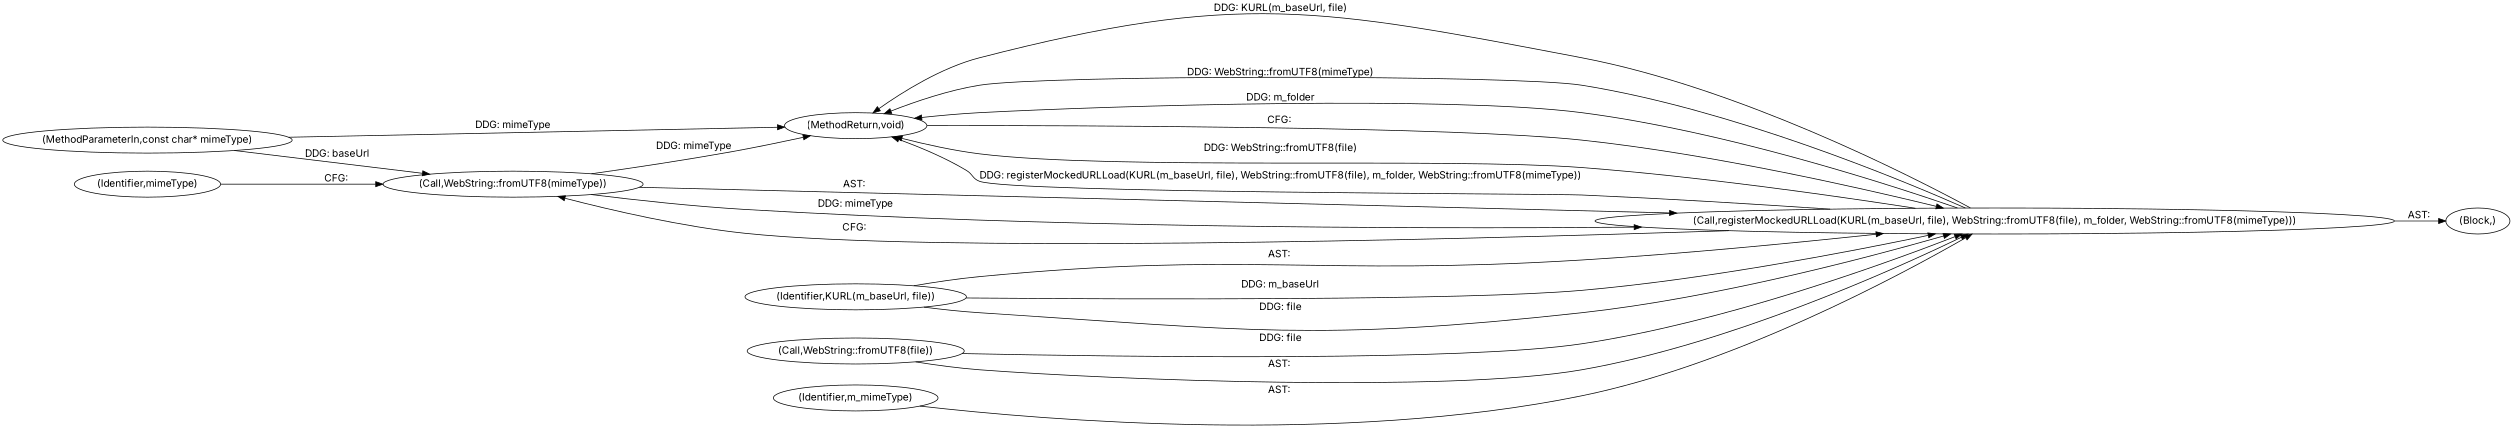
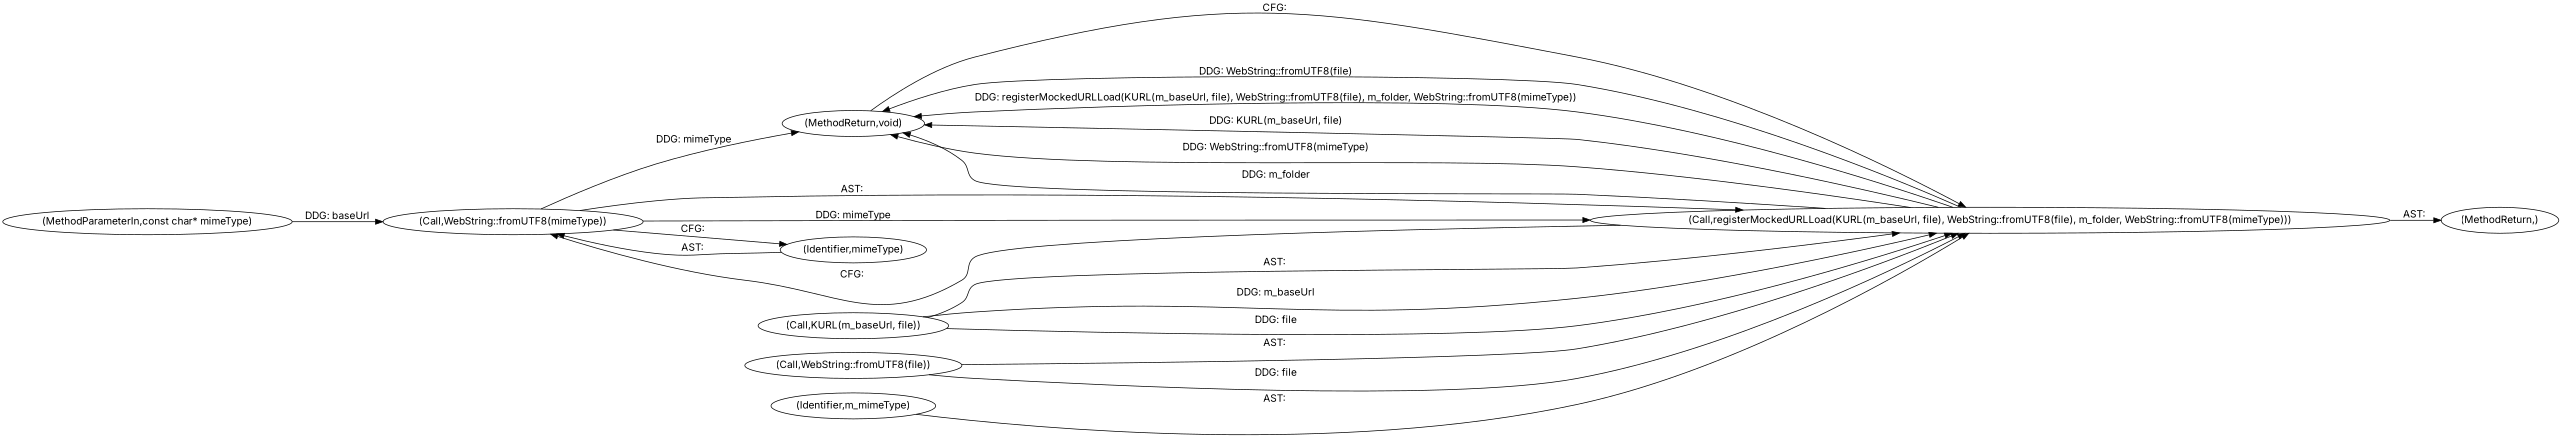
(533, 132) -> none
(338, 179) -> (694, 248)
(2478, 221) -> (2500, 220)
none -> (696, 237)
(856, 297) -> (853, 326)
